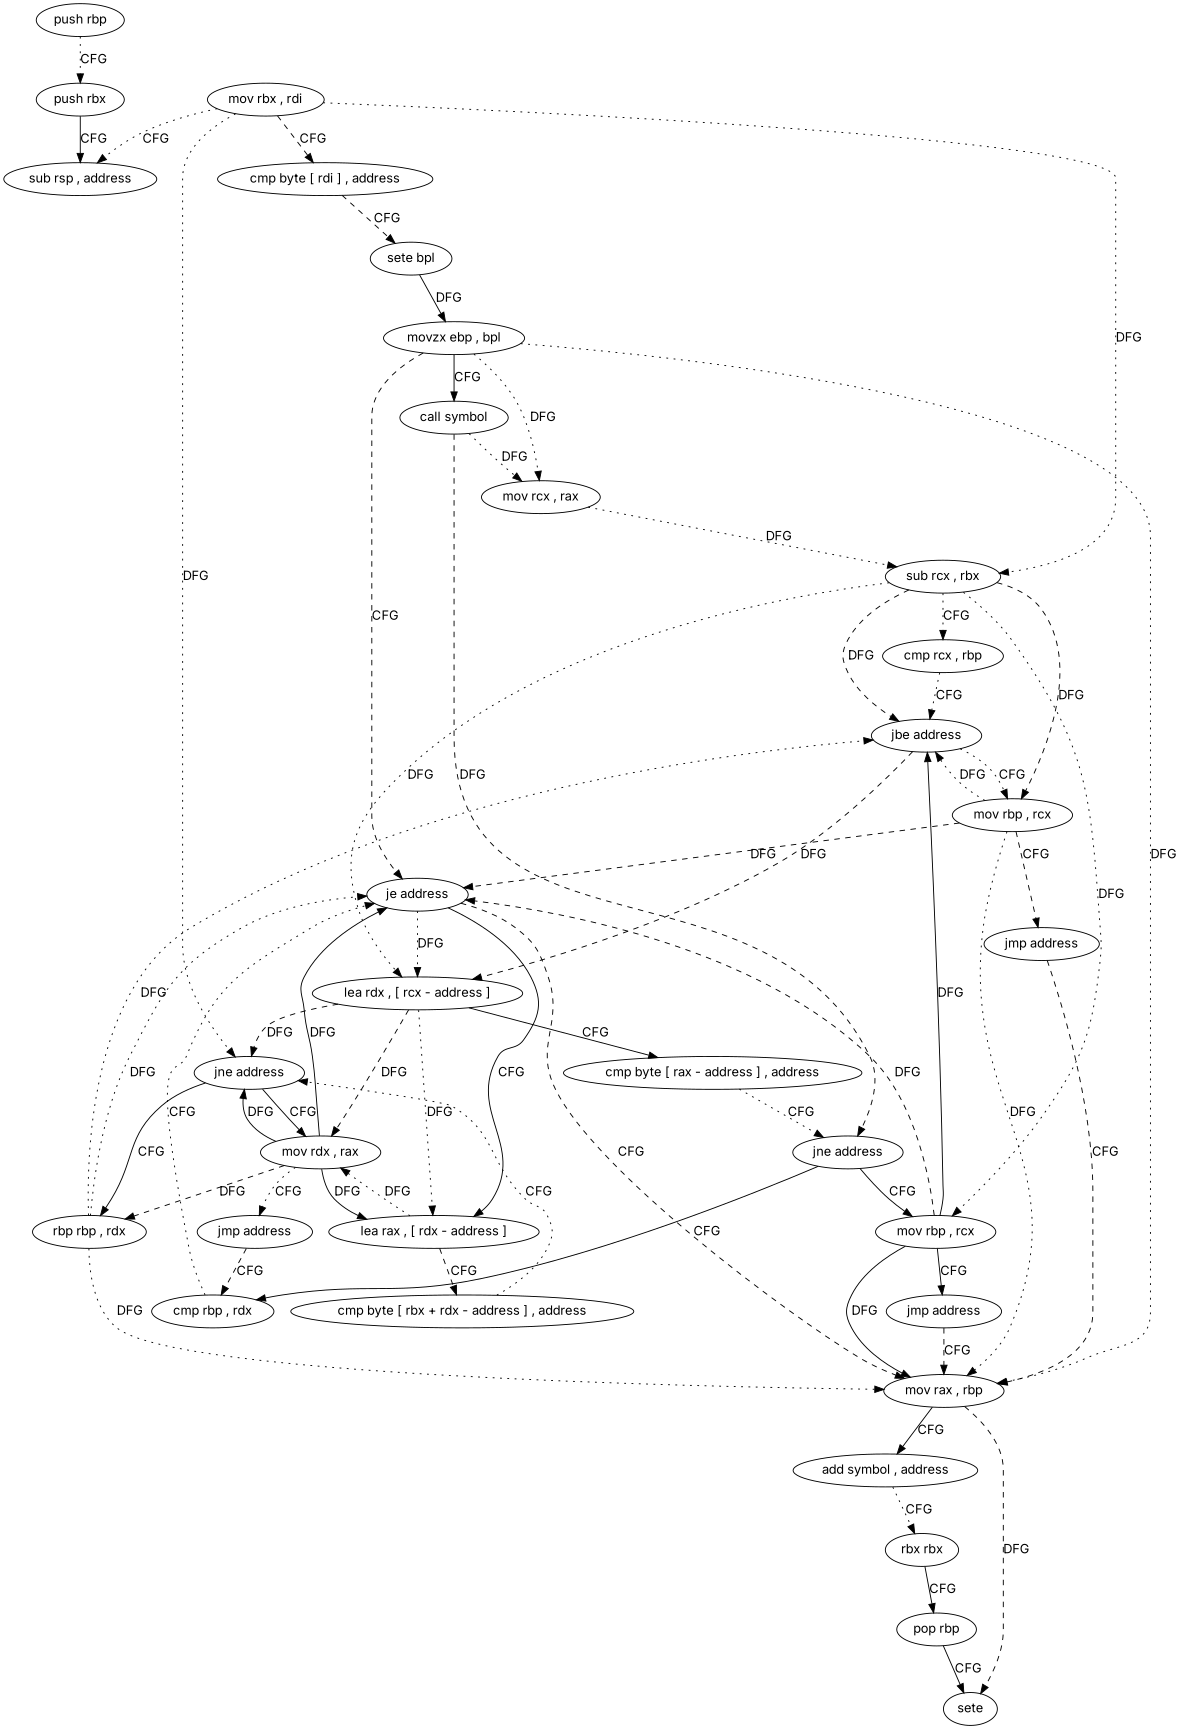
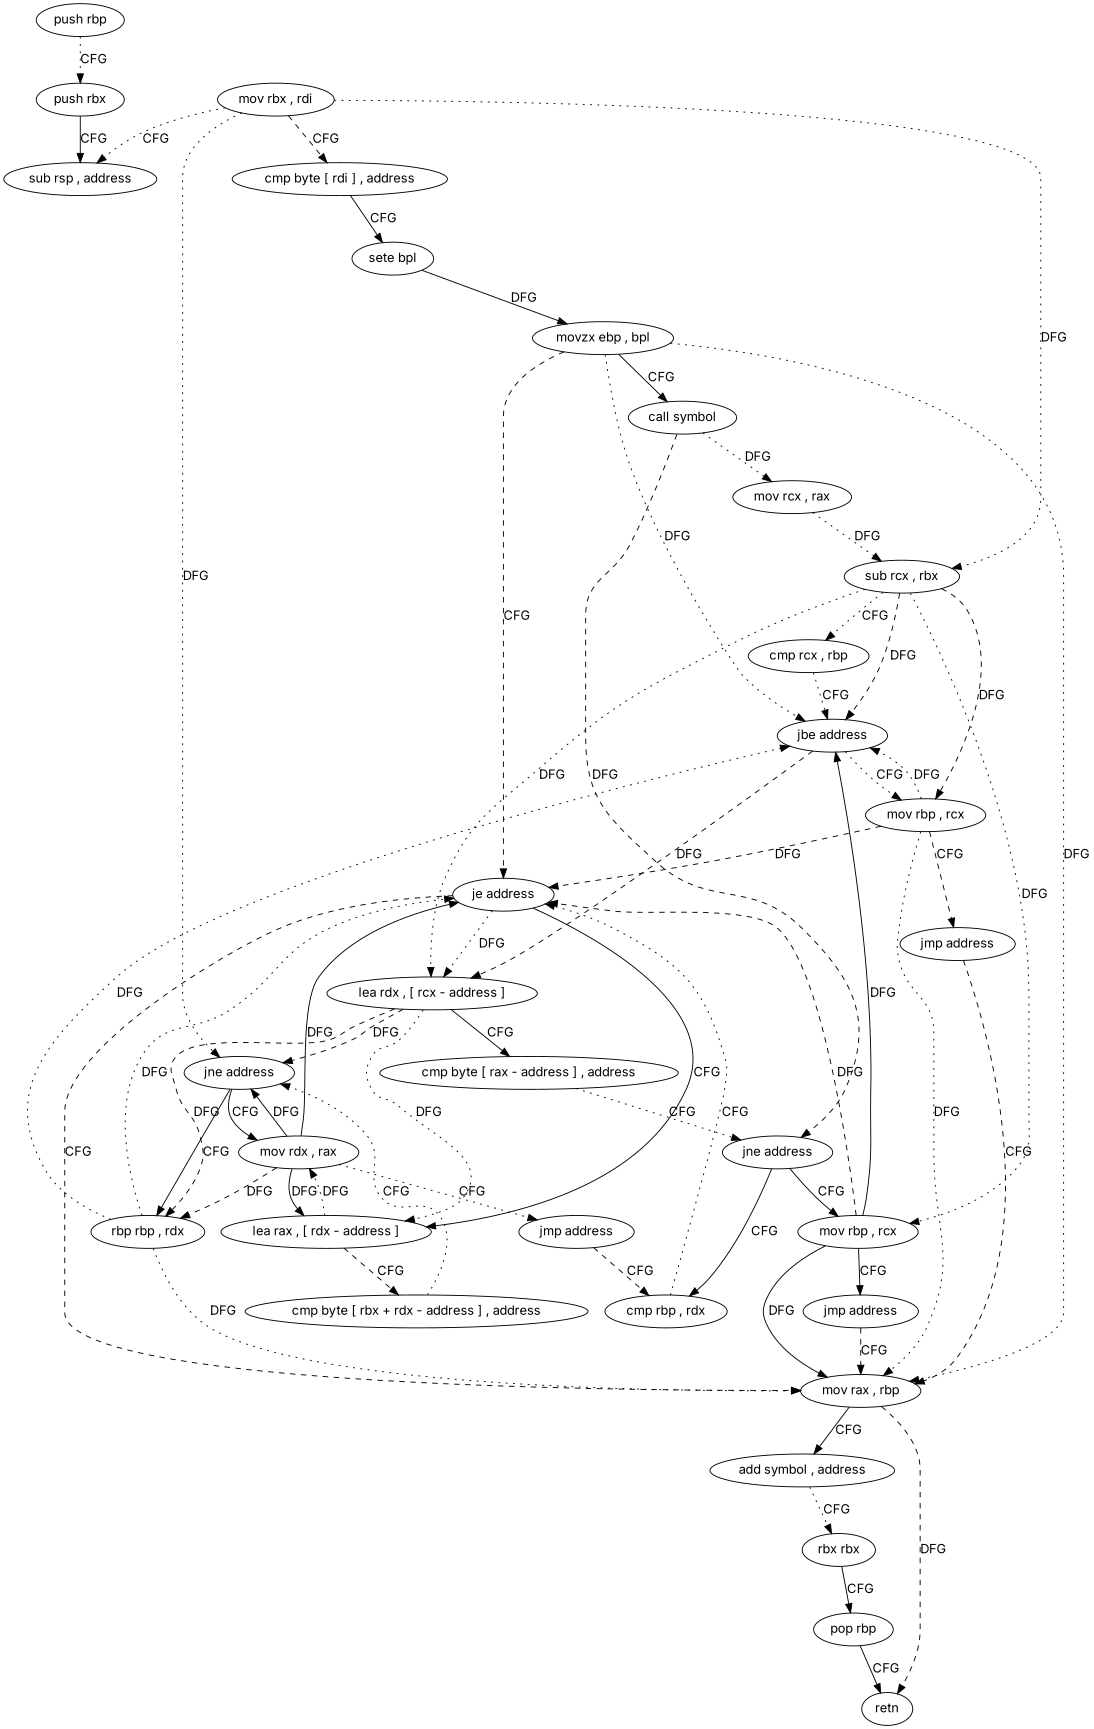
(365, 216) -> (364, 215)
(519, 406) -> (670, 554)
(373, 1070) -> (193, 1048)
(970, 1709) -> (887, 1709)
